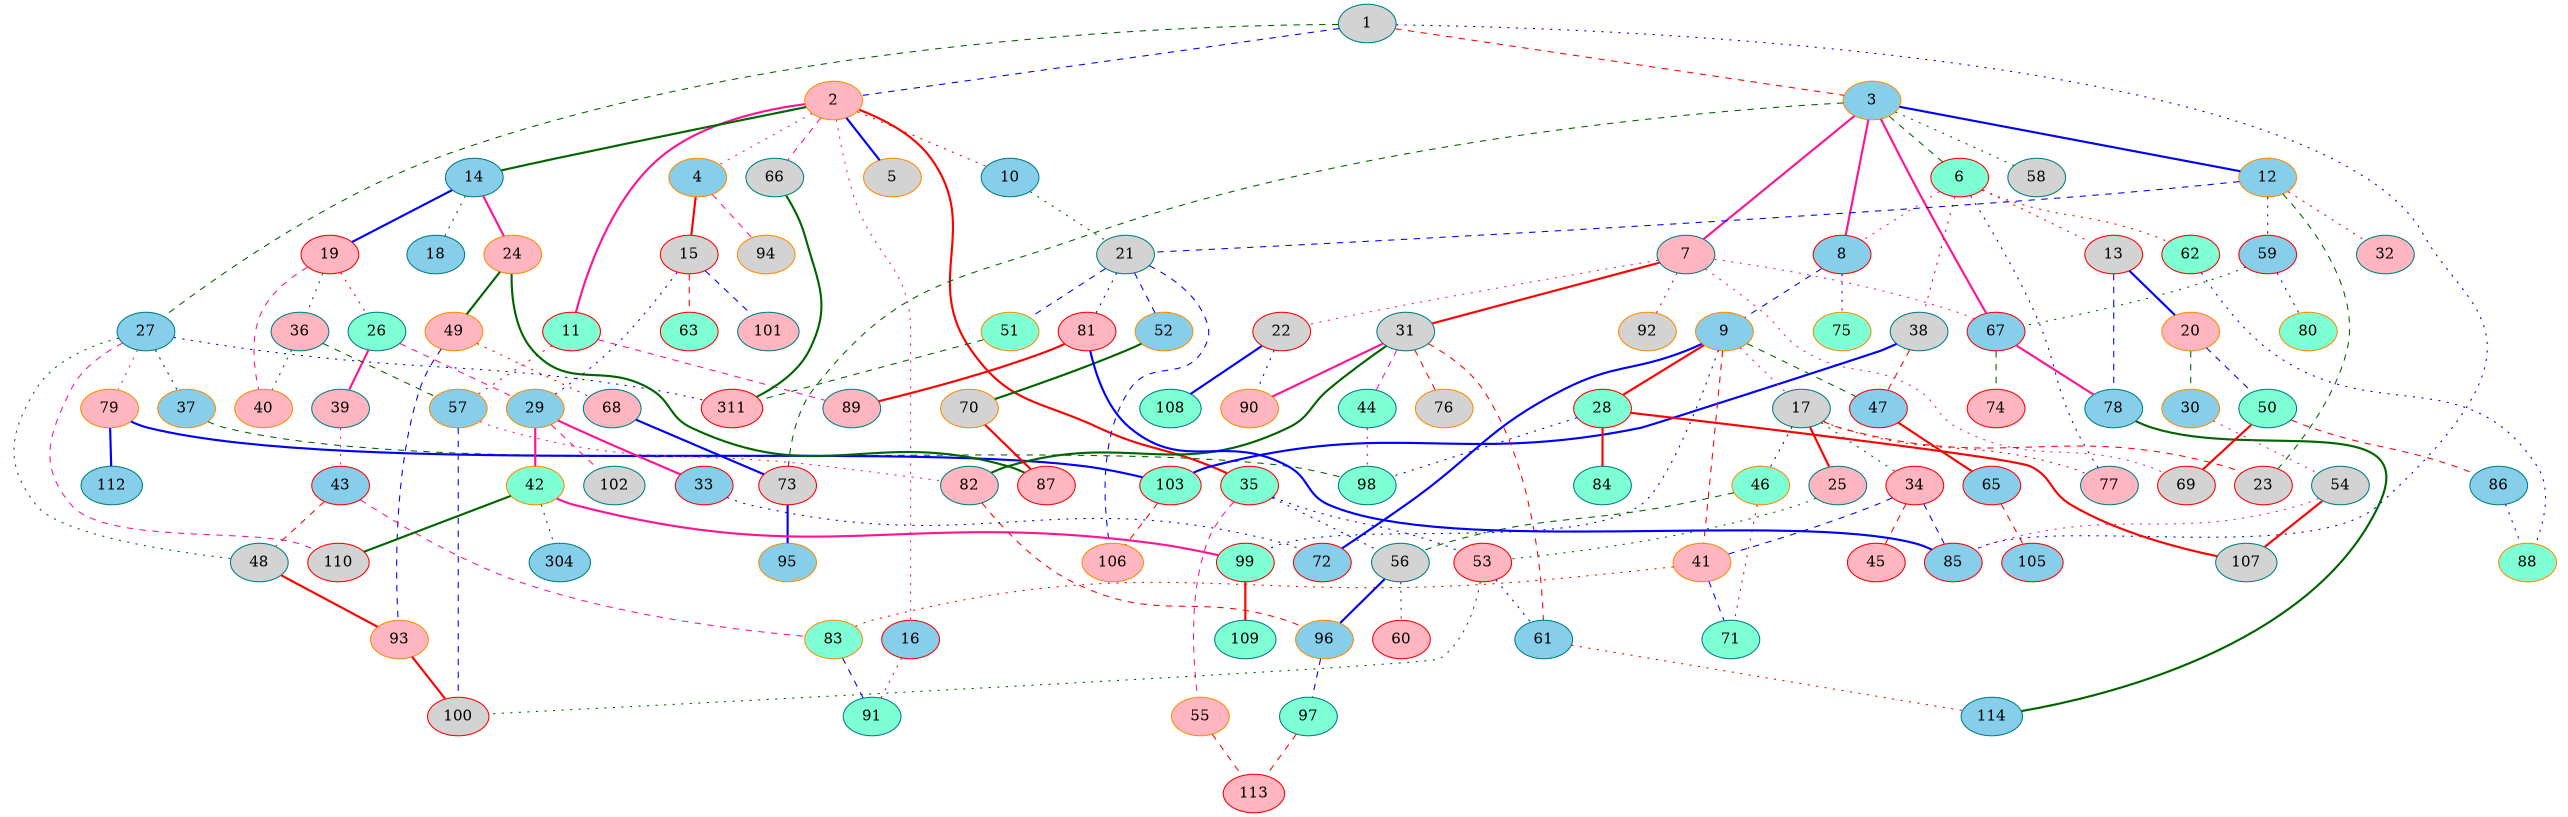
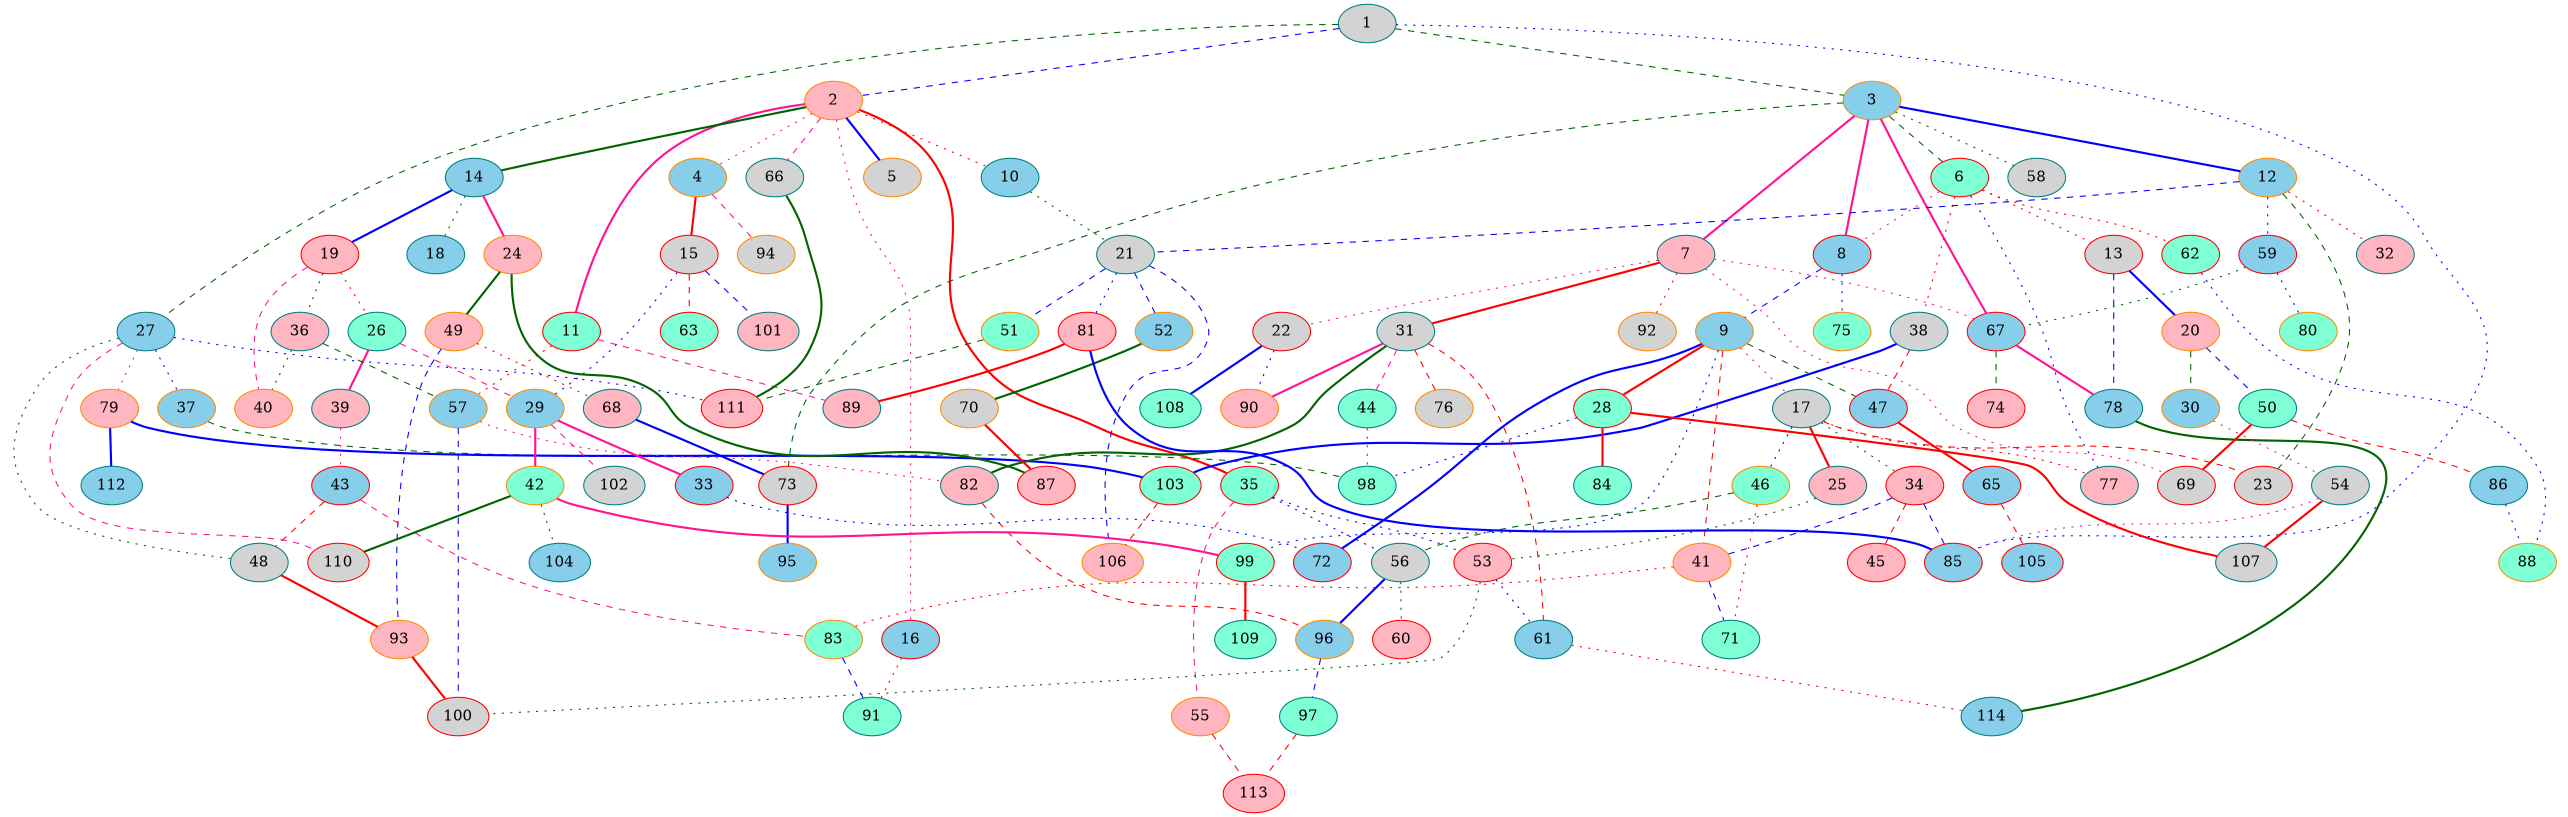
(1620, 62) -> (1620, 62)
(732, 409) -> (732, 409)
(560, 563) -> (560, 563)
